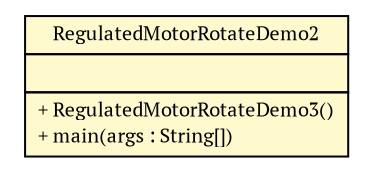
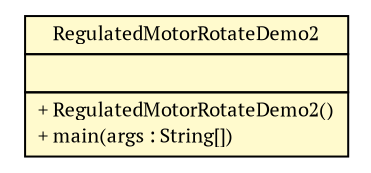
(187, 110) -> (187, 110)
